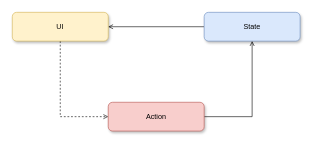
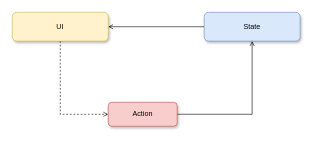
(156, 117) -> (143, 114)
